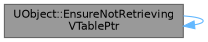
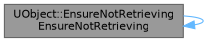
(94, 21) -> (94, 21)
